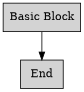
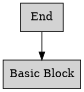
(42, 42) -> (42, 42)
